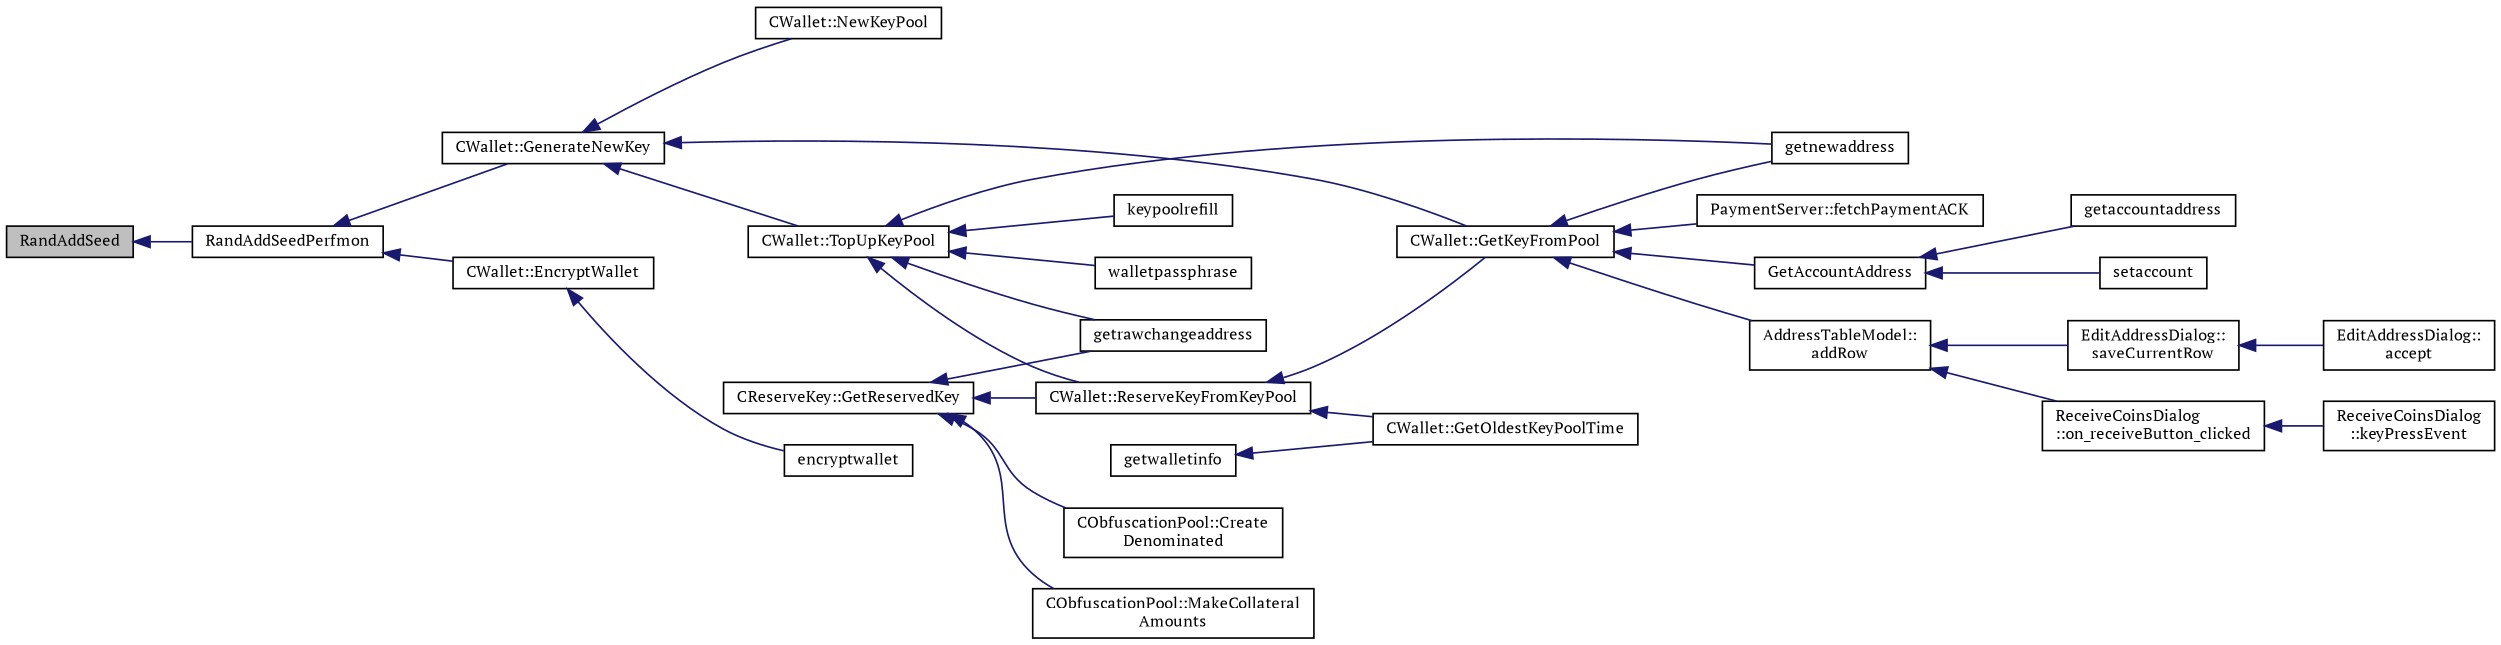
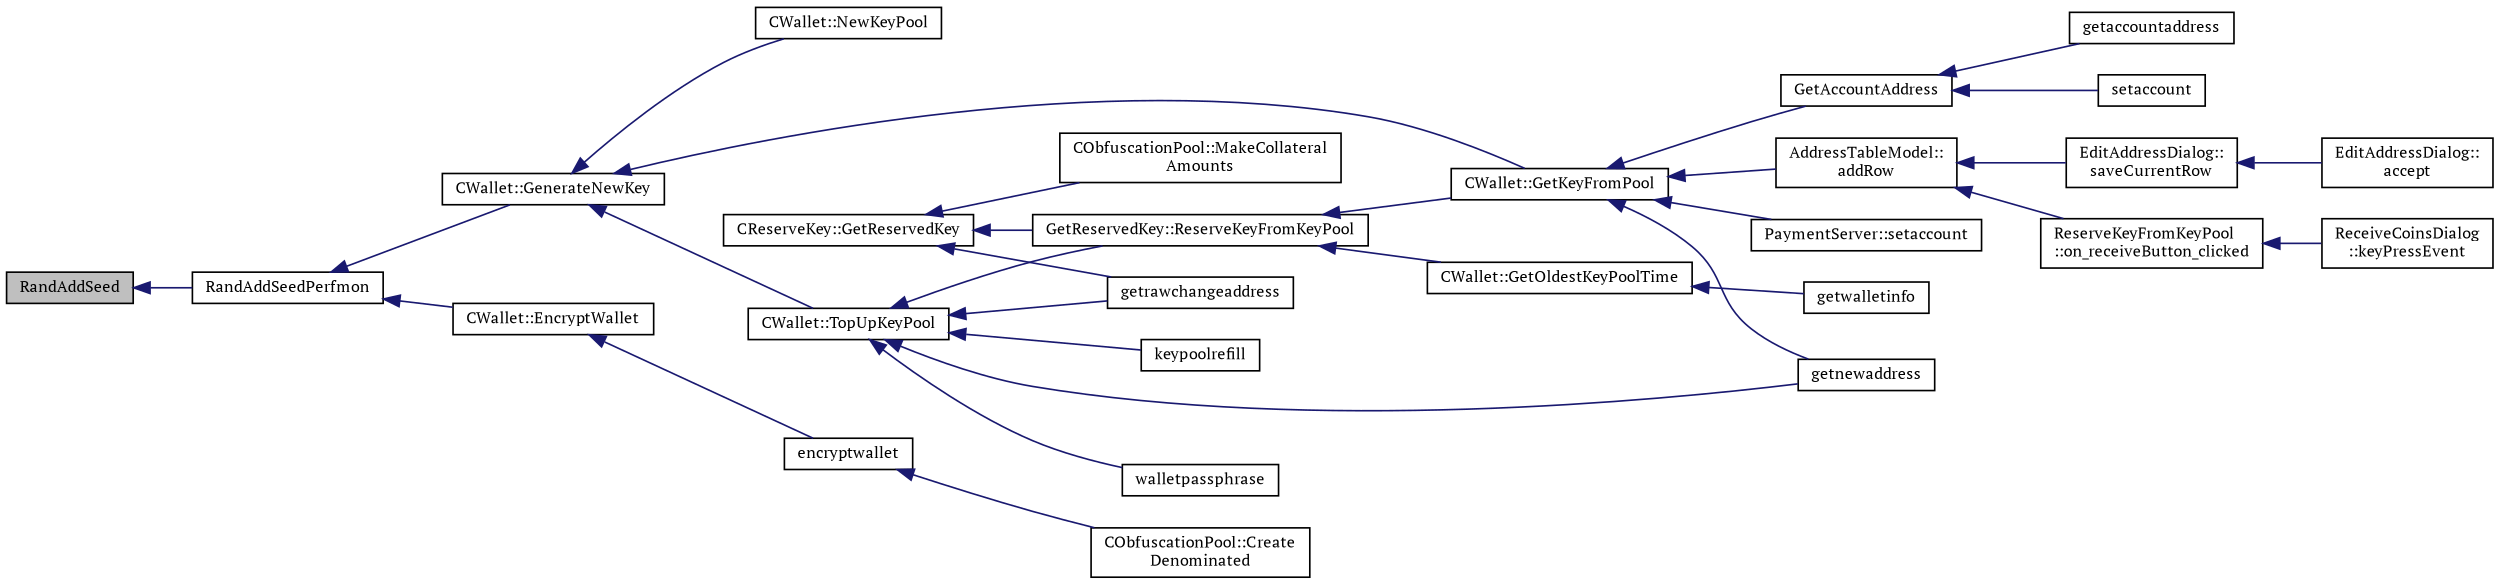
(1840, 210) -> (1866, 235)
(1173, 398) -> (1200, 230)
(2153, 426) -> (2152, 243)
(1313, 447) -> (1756, 291)
(1010, 470) -> (1003, 503)
